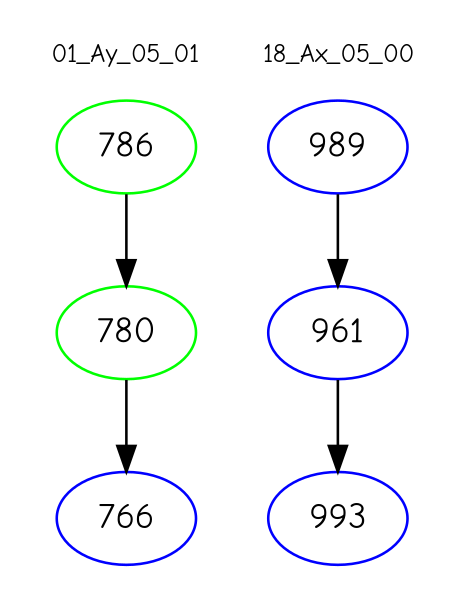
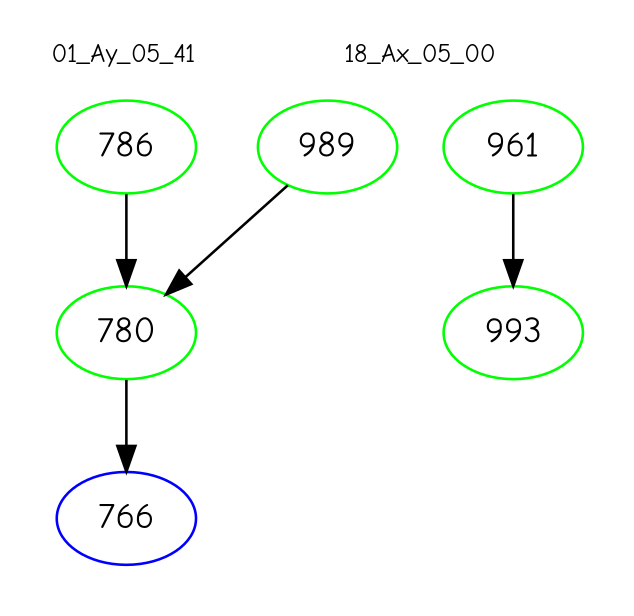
(126, 55) -> (124, 55)
(338, 147) -> (328, 147)
(338, 227) -> (255, 215)
(338, 333) -> (513, 147)
(338, 518) -> (513, 333)
